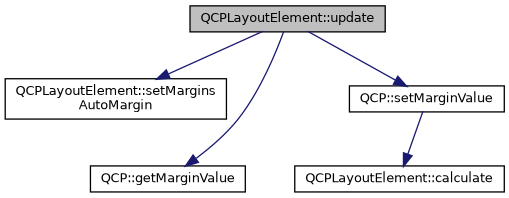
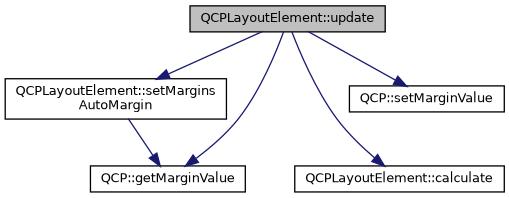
(415, 133) -> (325, 100)
none -> (141, 137)
